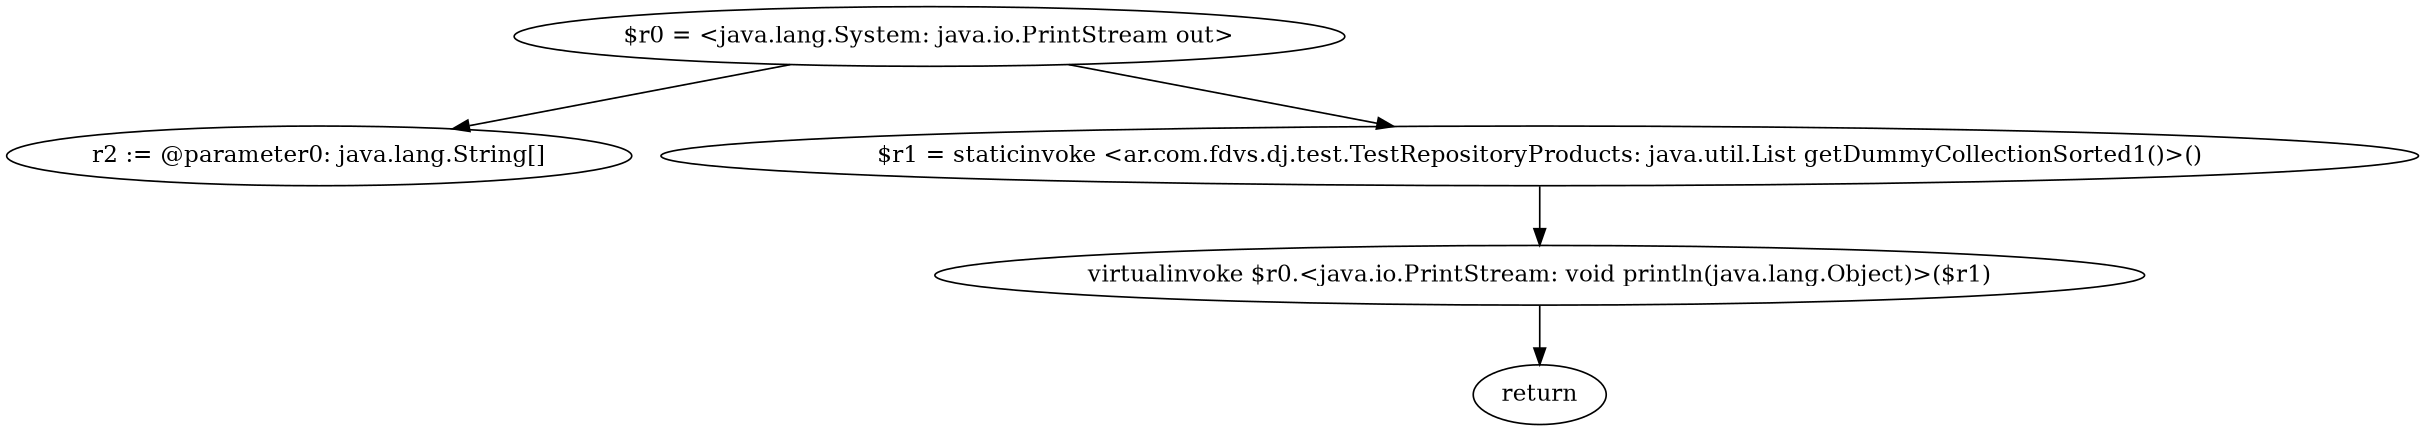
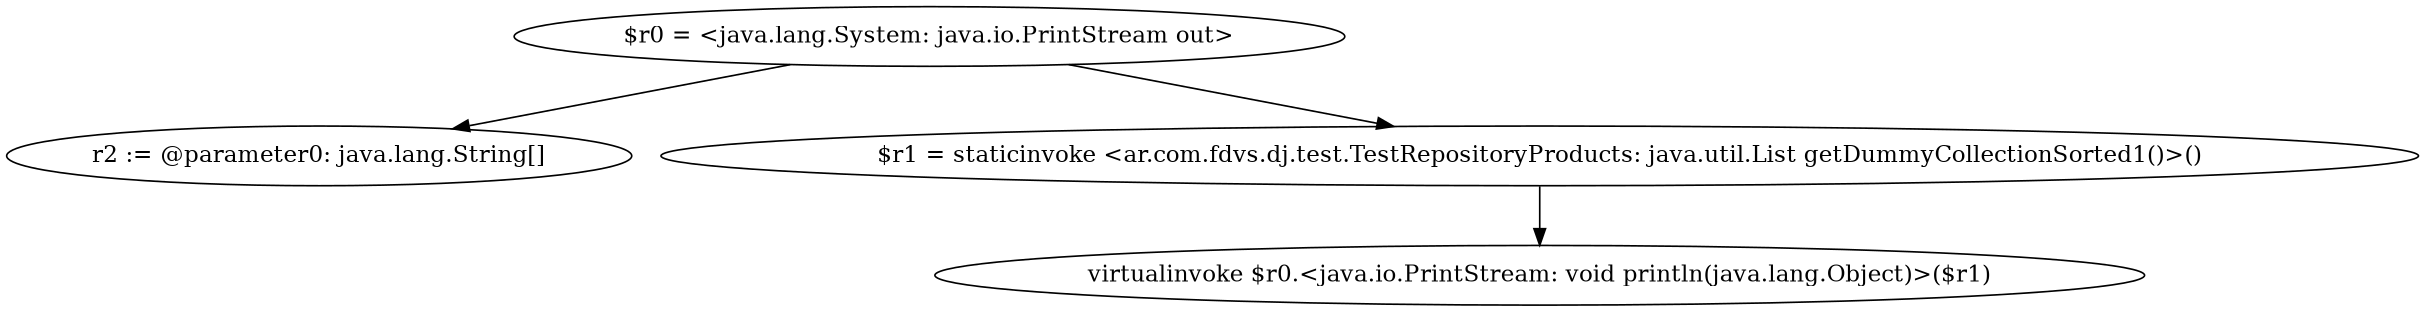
(1540, 395) -> none
